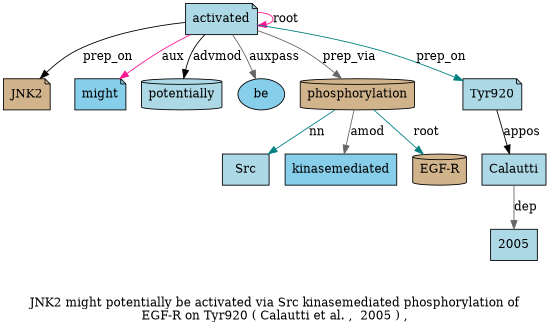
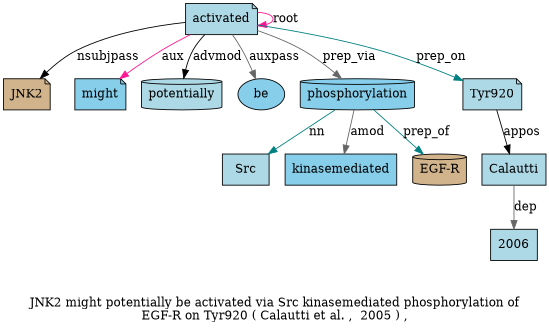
(108, 57) -> (108, 57)
(357, 94) -> (357, 94)
(427, 132) -> (427, 132)
(514, 245) -> (514, 245)
